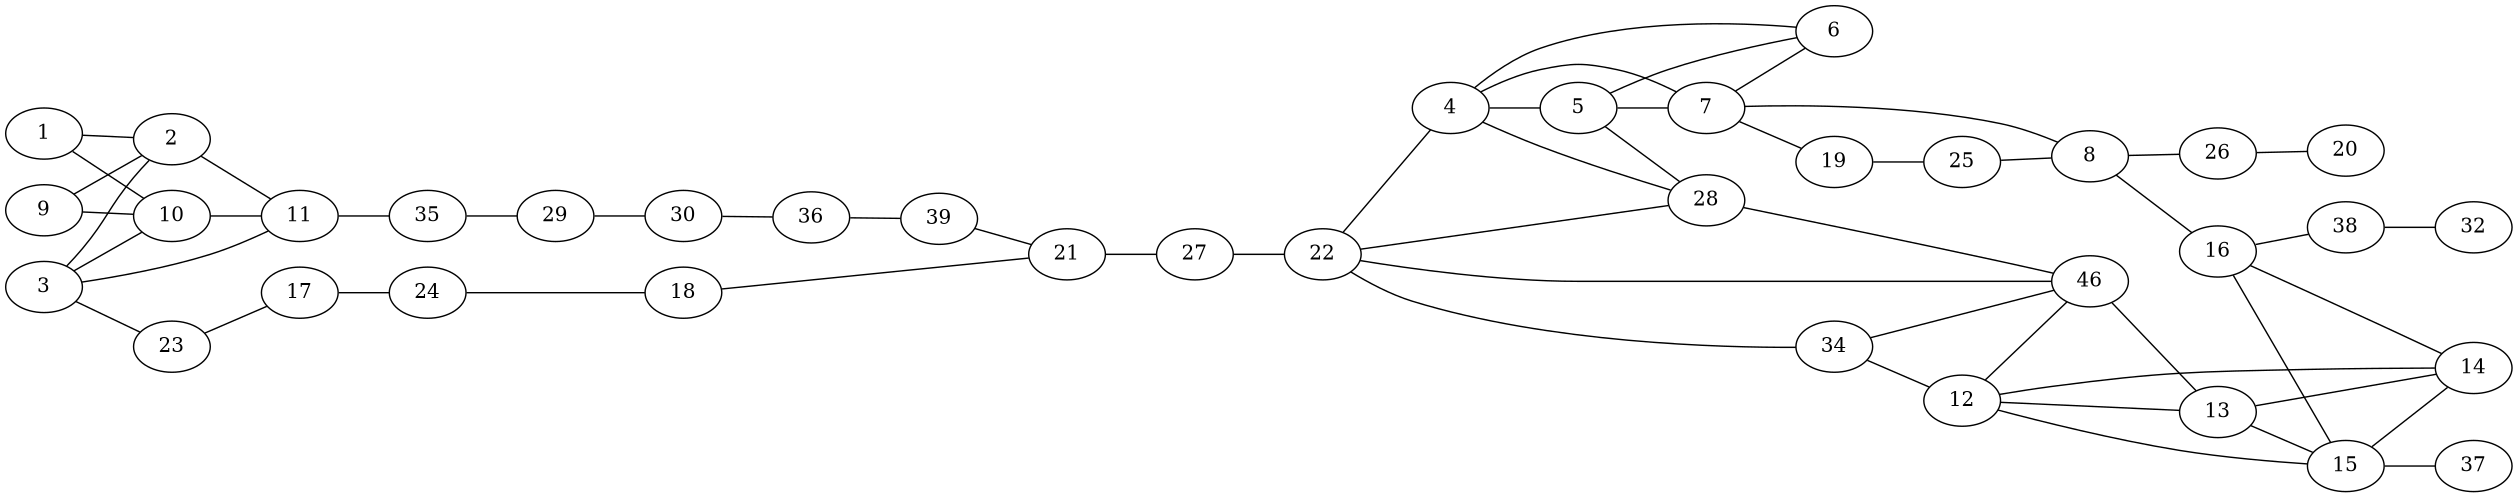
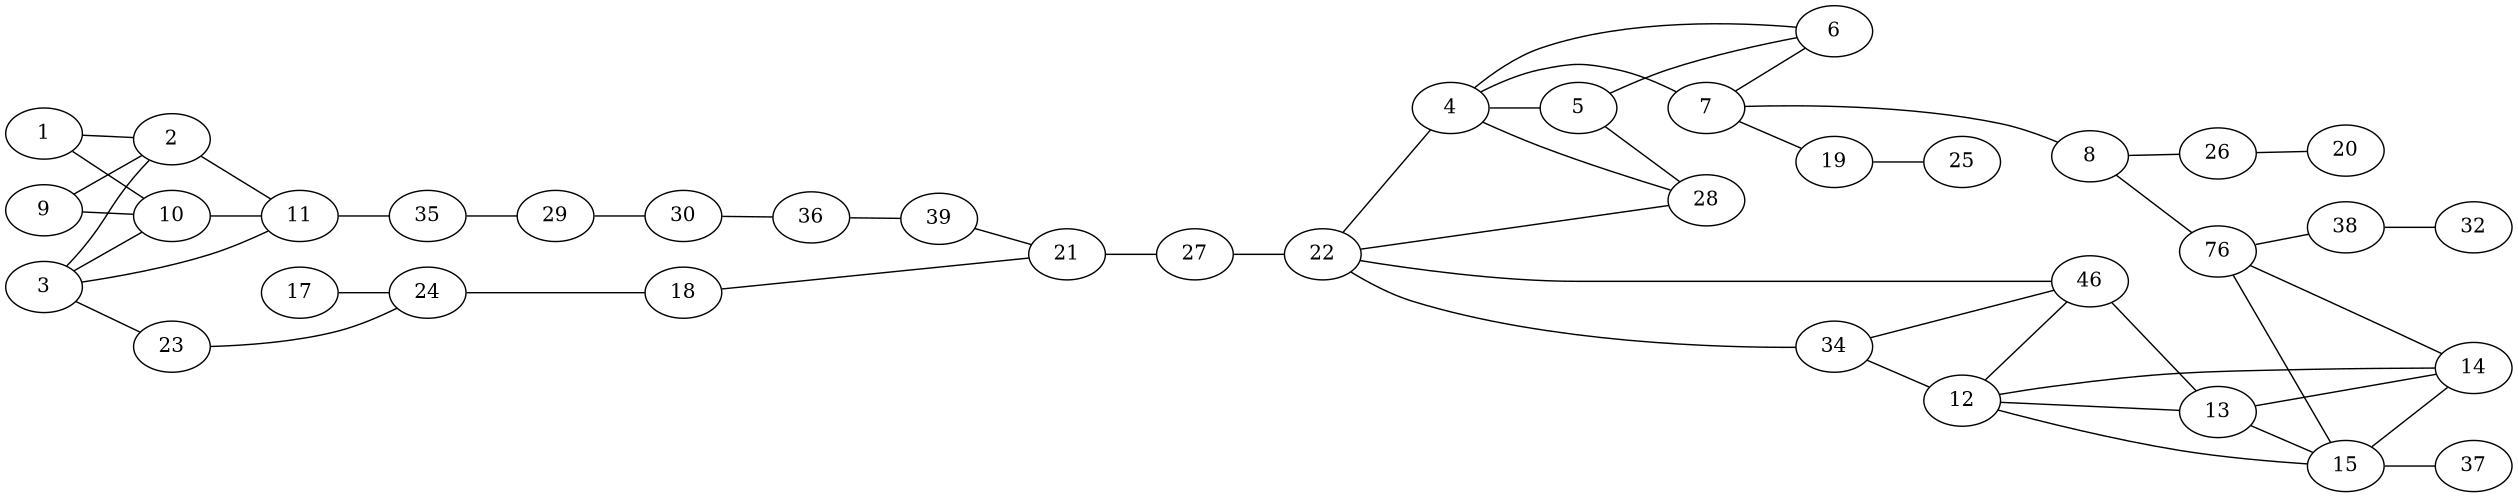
(1643, 108) -> none
(2026, 159) -> none
(1899, 240) -> none
(2218, 251) -> (2218, 251)
(236, 320) -> (306, 338)
